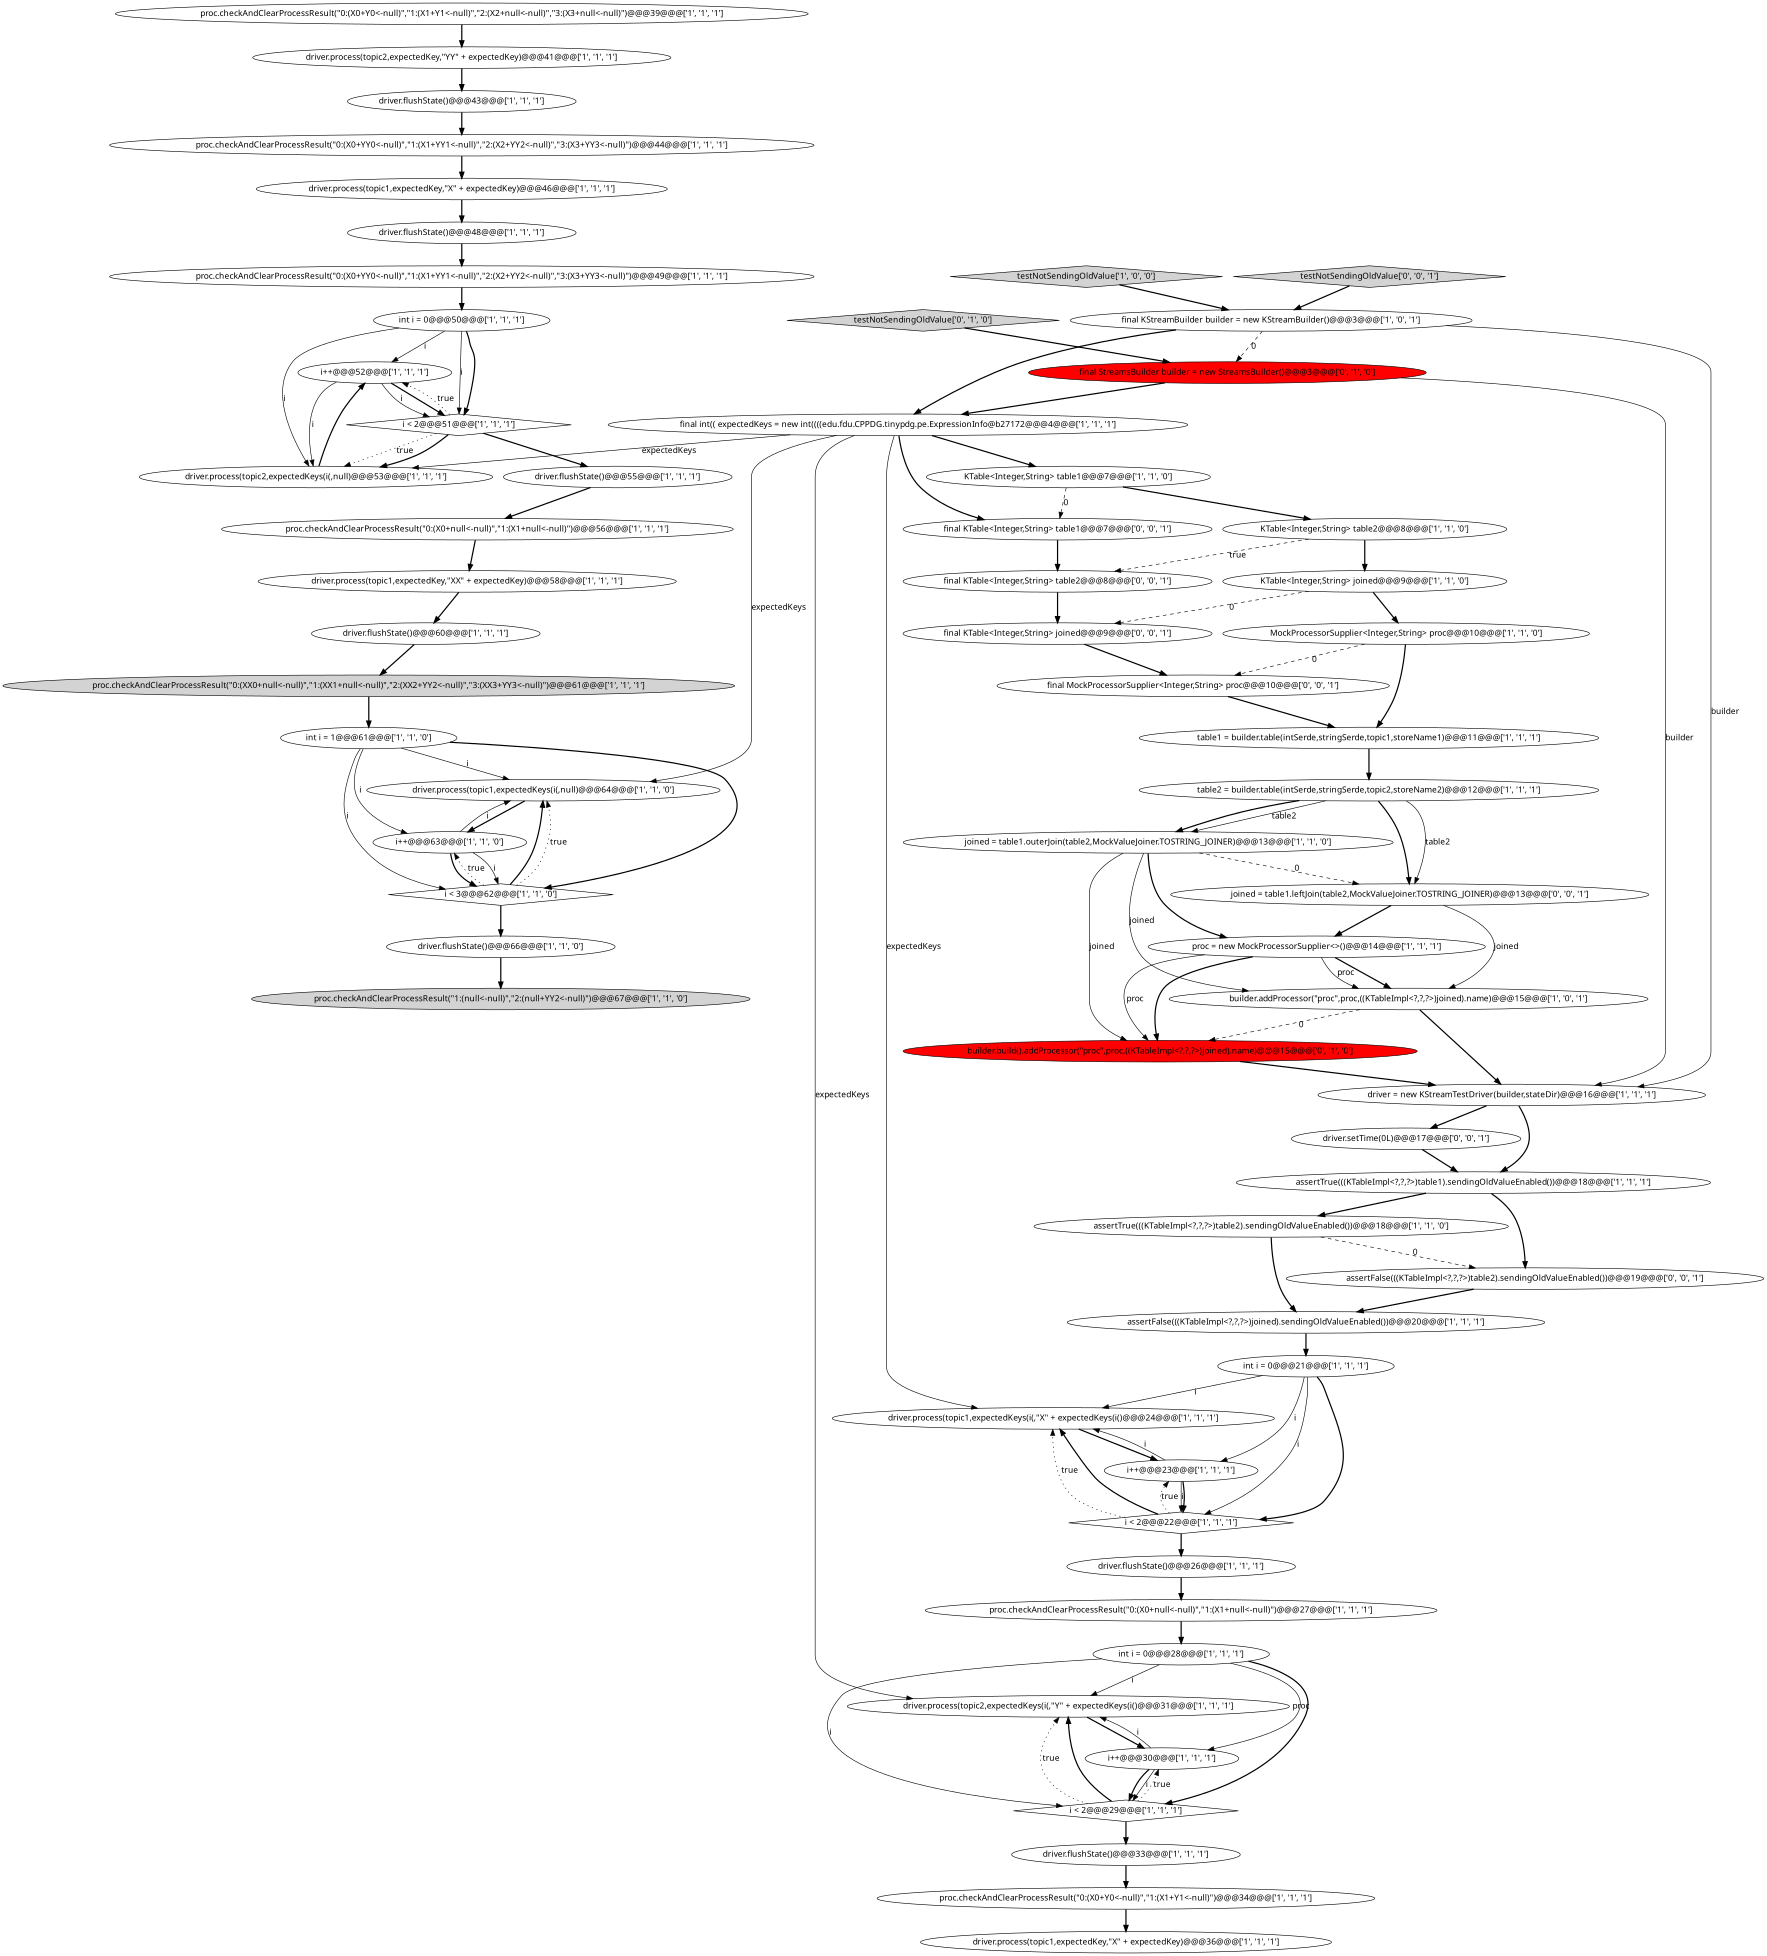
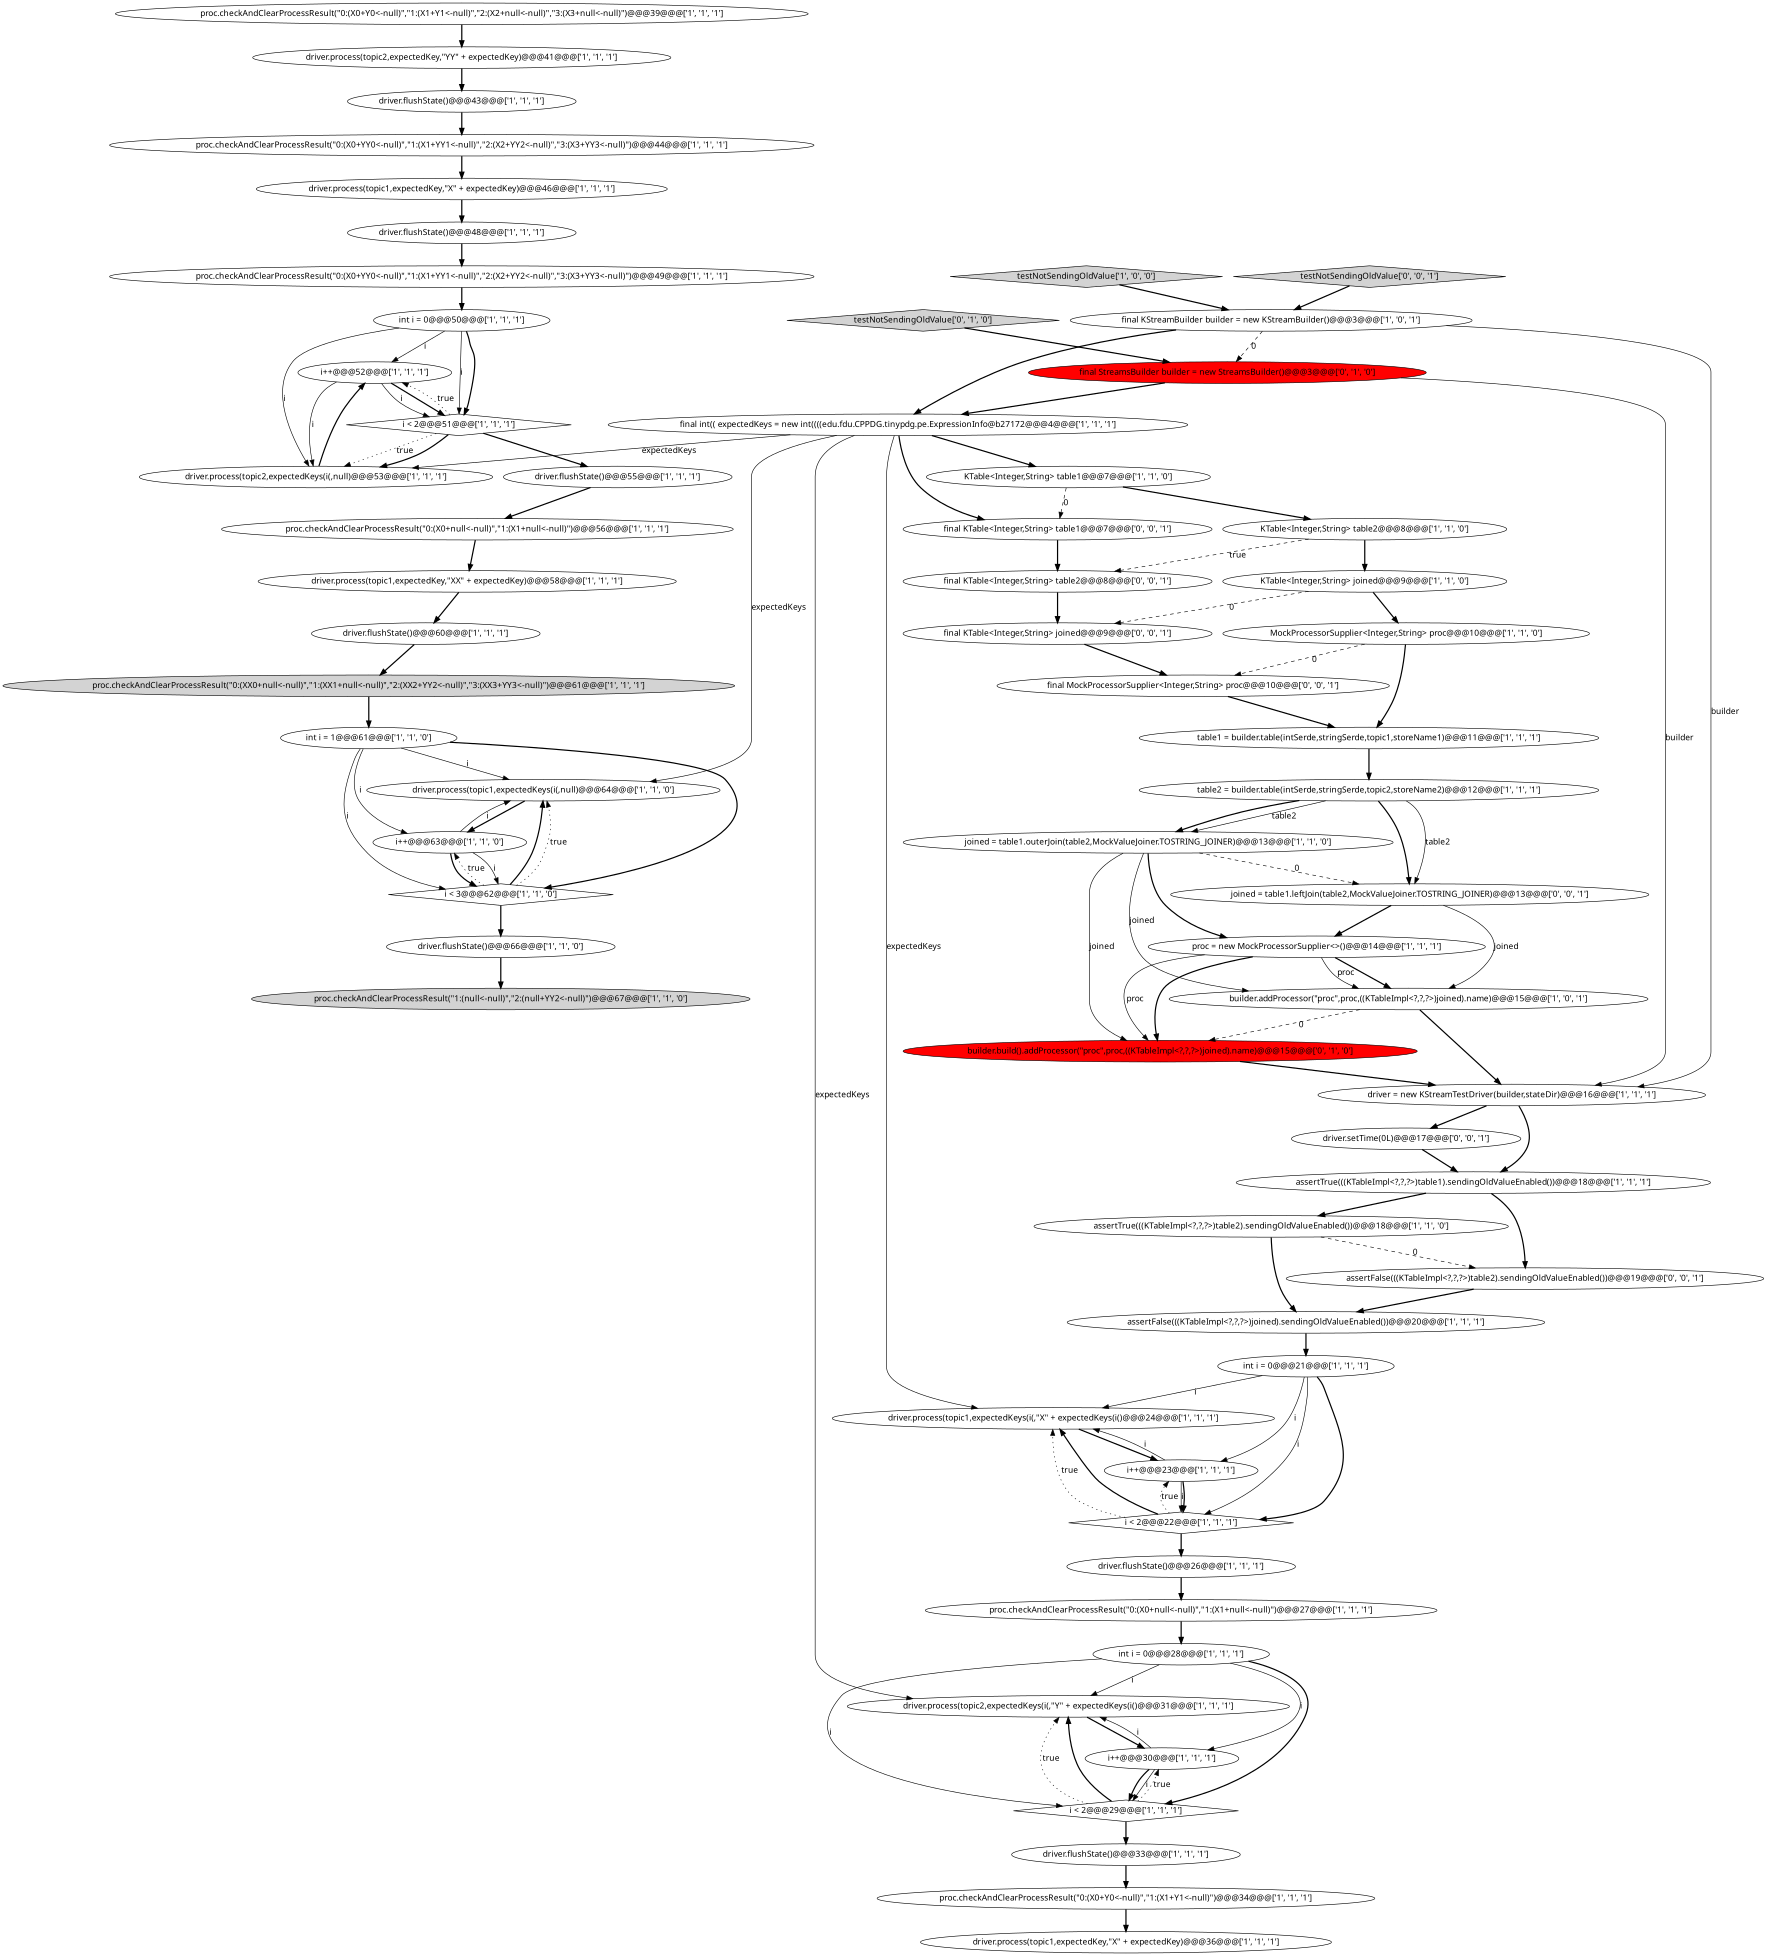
(1301, 1706) -> (1301, 1706)
